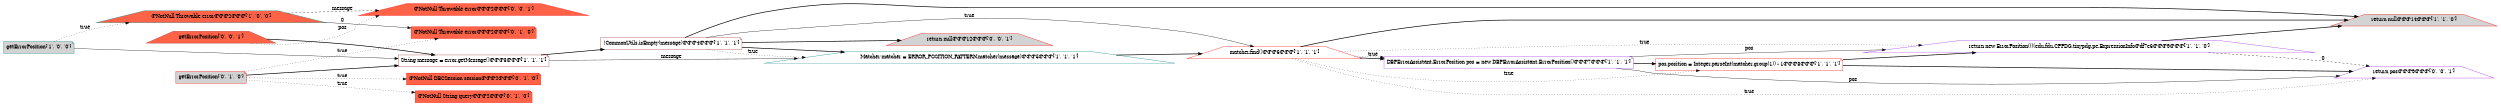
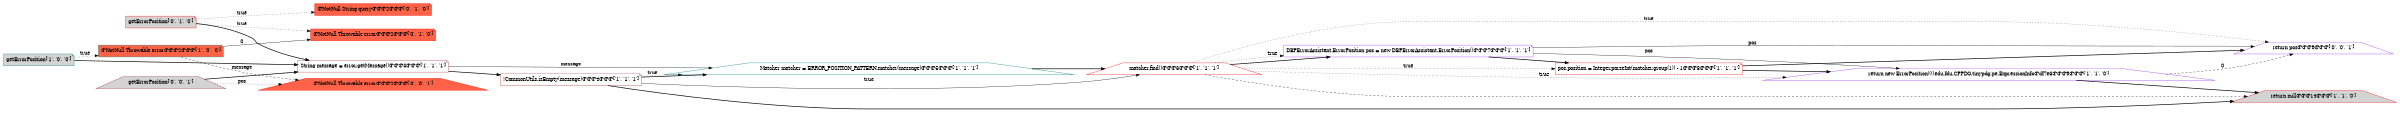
(211, 17) -> (161, 51)
(1821, 20) -> (1724, 96)
(211, 37) -> (161, 83)
(969, 40) -> none
(234, 53) -> (184, 63)
(474, 79) -> none
